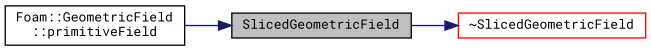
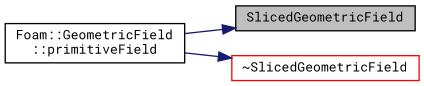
(428, 26) -> (202, 55)
